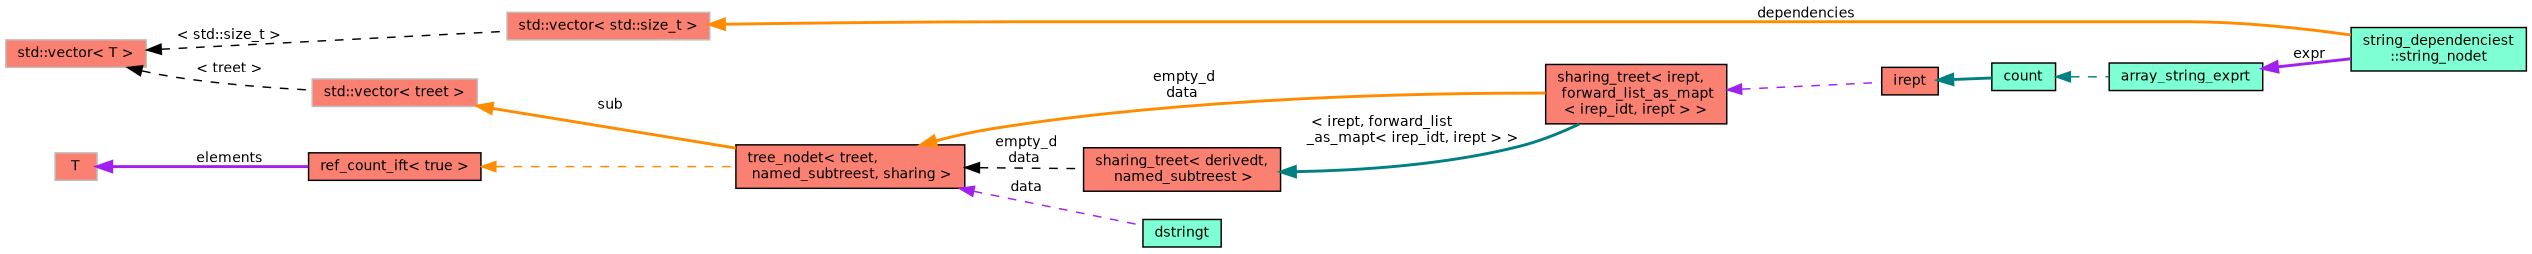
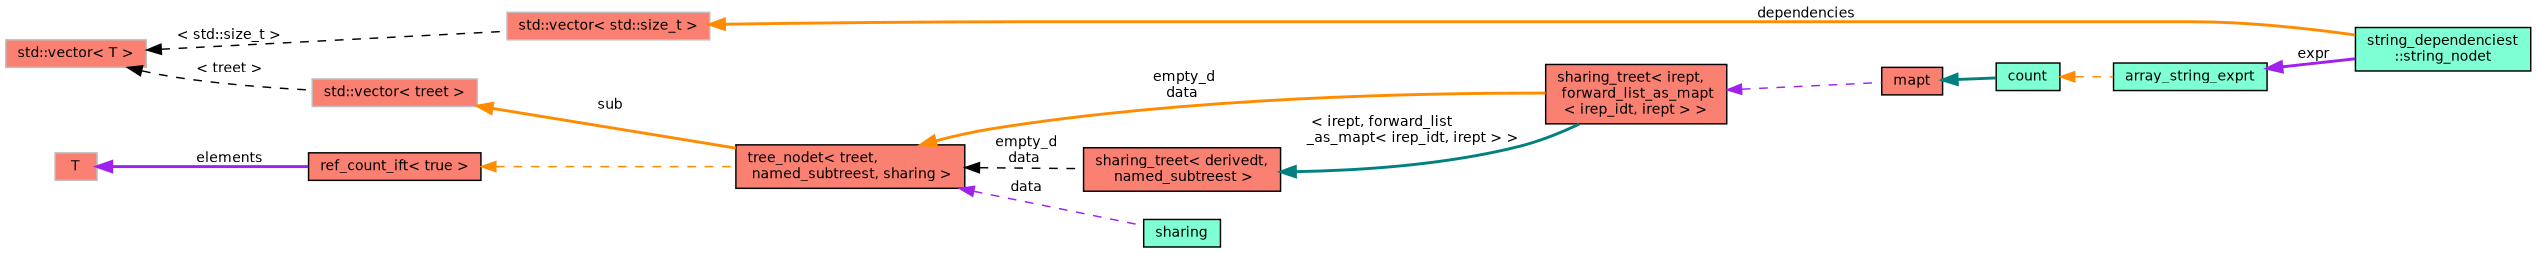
(2090, 77) -> (2094, 77)
(1910, 81) -> (1912, 81)
(1182, 233) -> (1182, 233)
